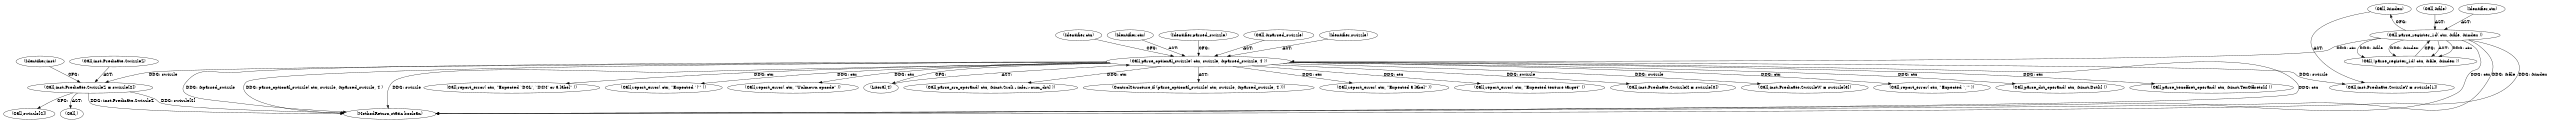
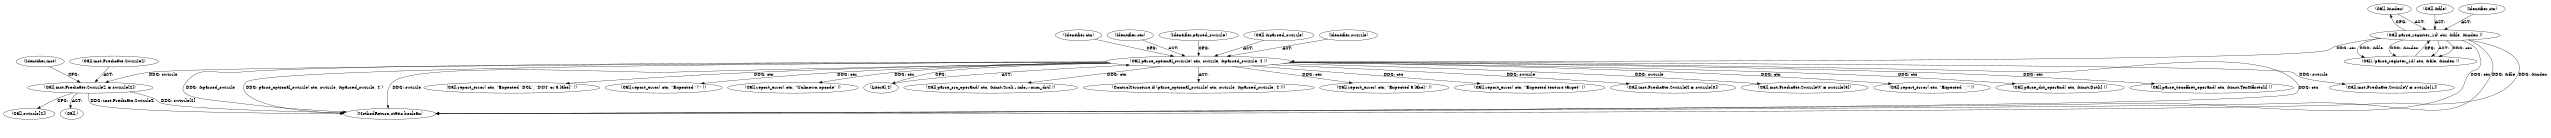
(2311, 41) -> (2411, 21)
